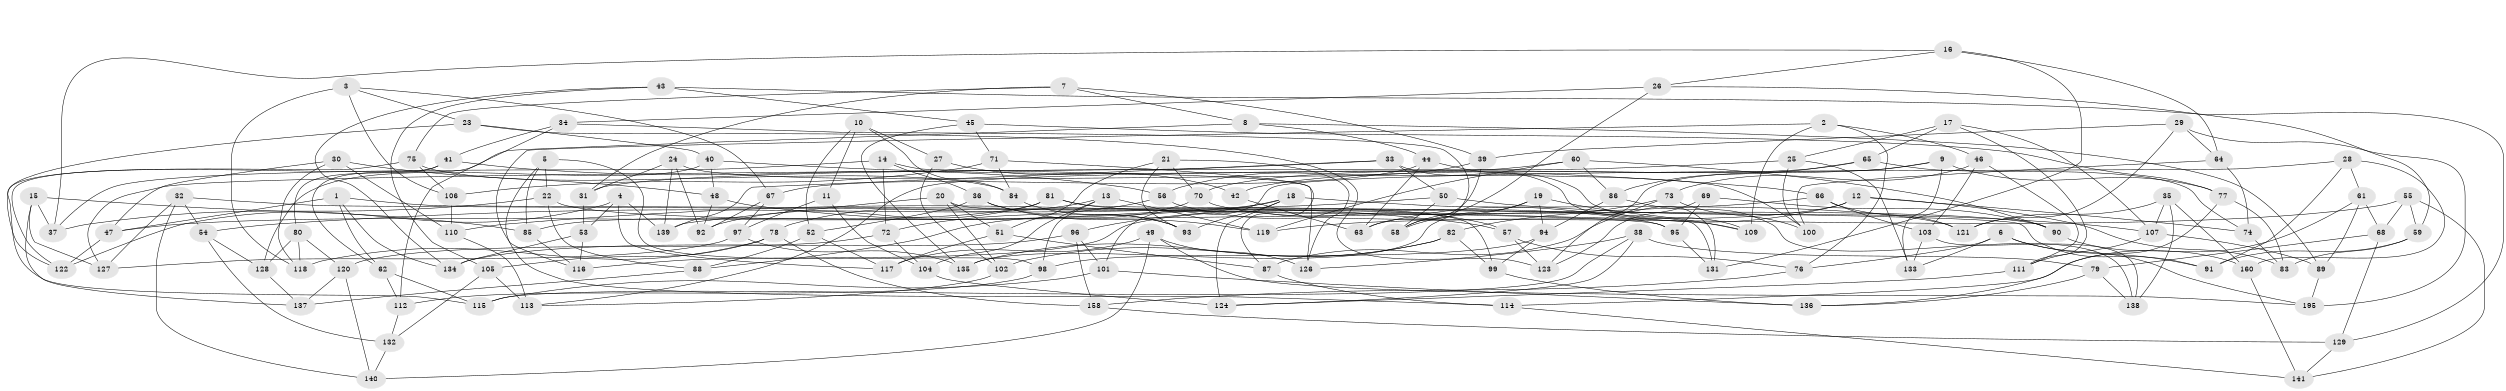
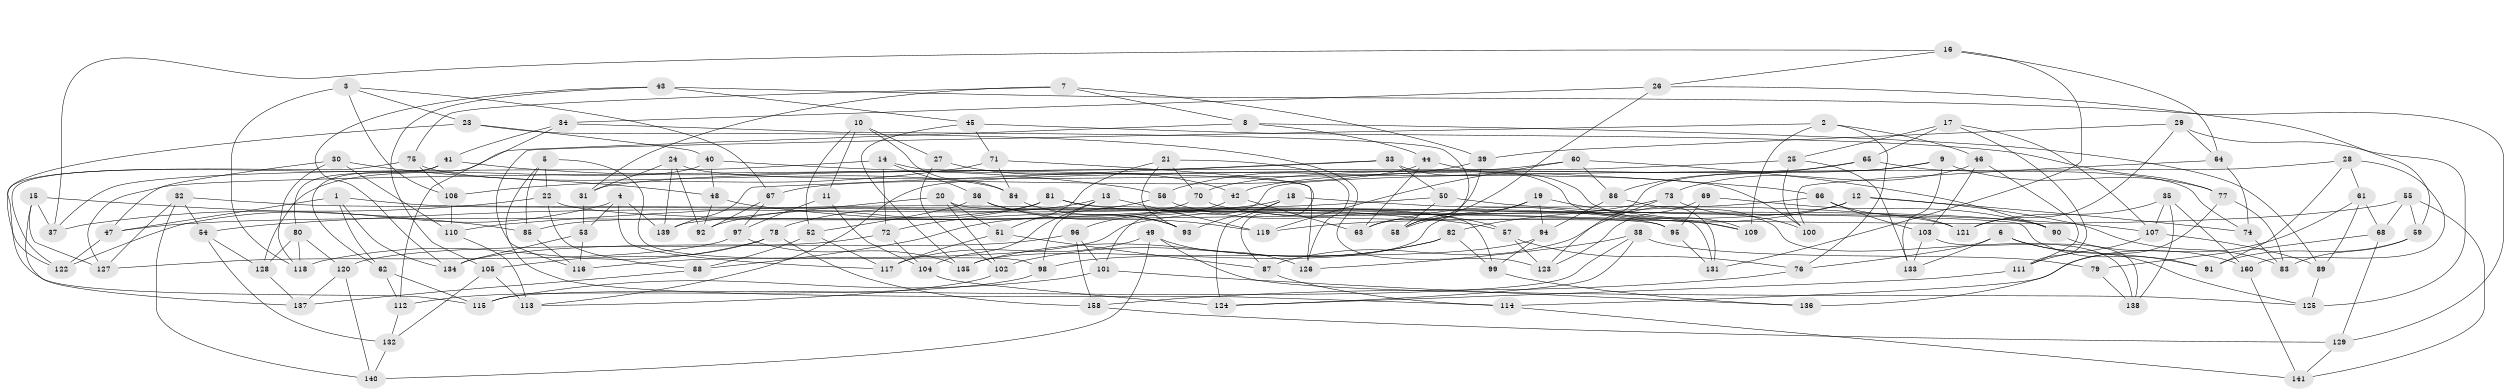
(1183, 215) -> (1156, 215)
(2007, 292) -> none
(2310, 306) -> (2310, 306)
